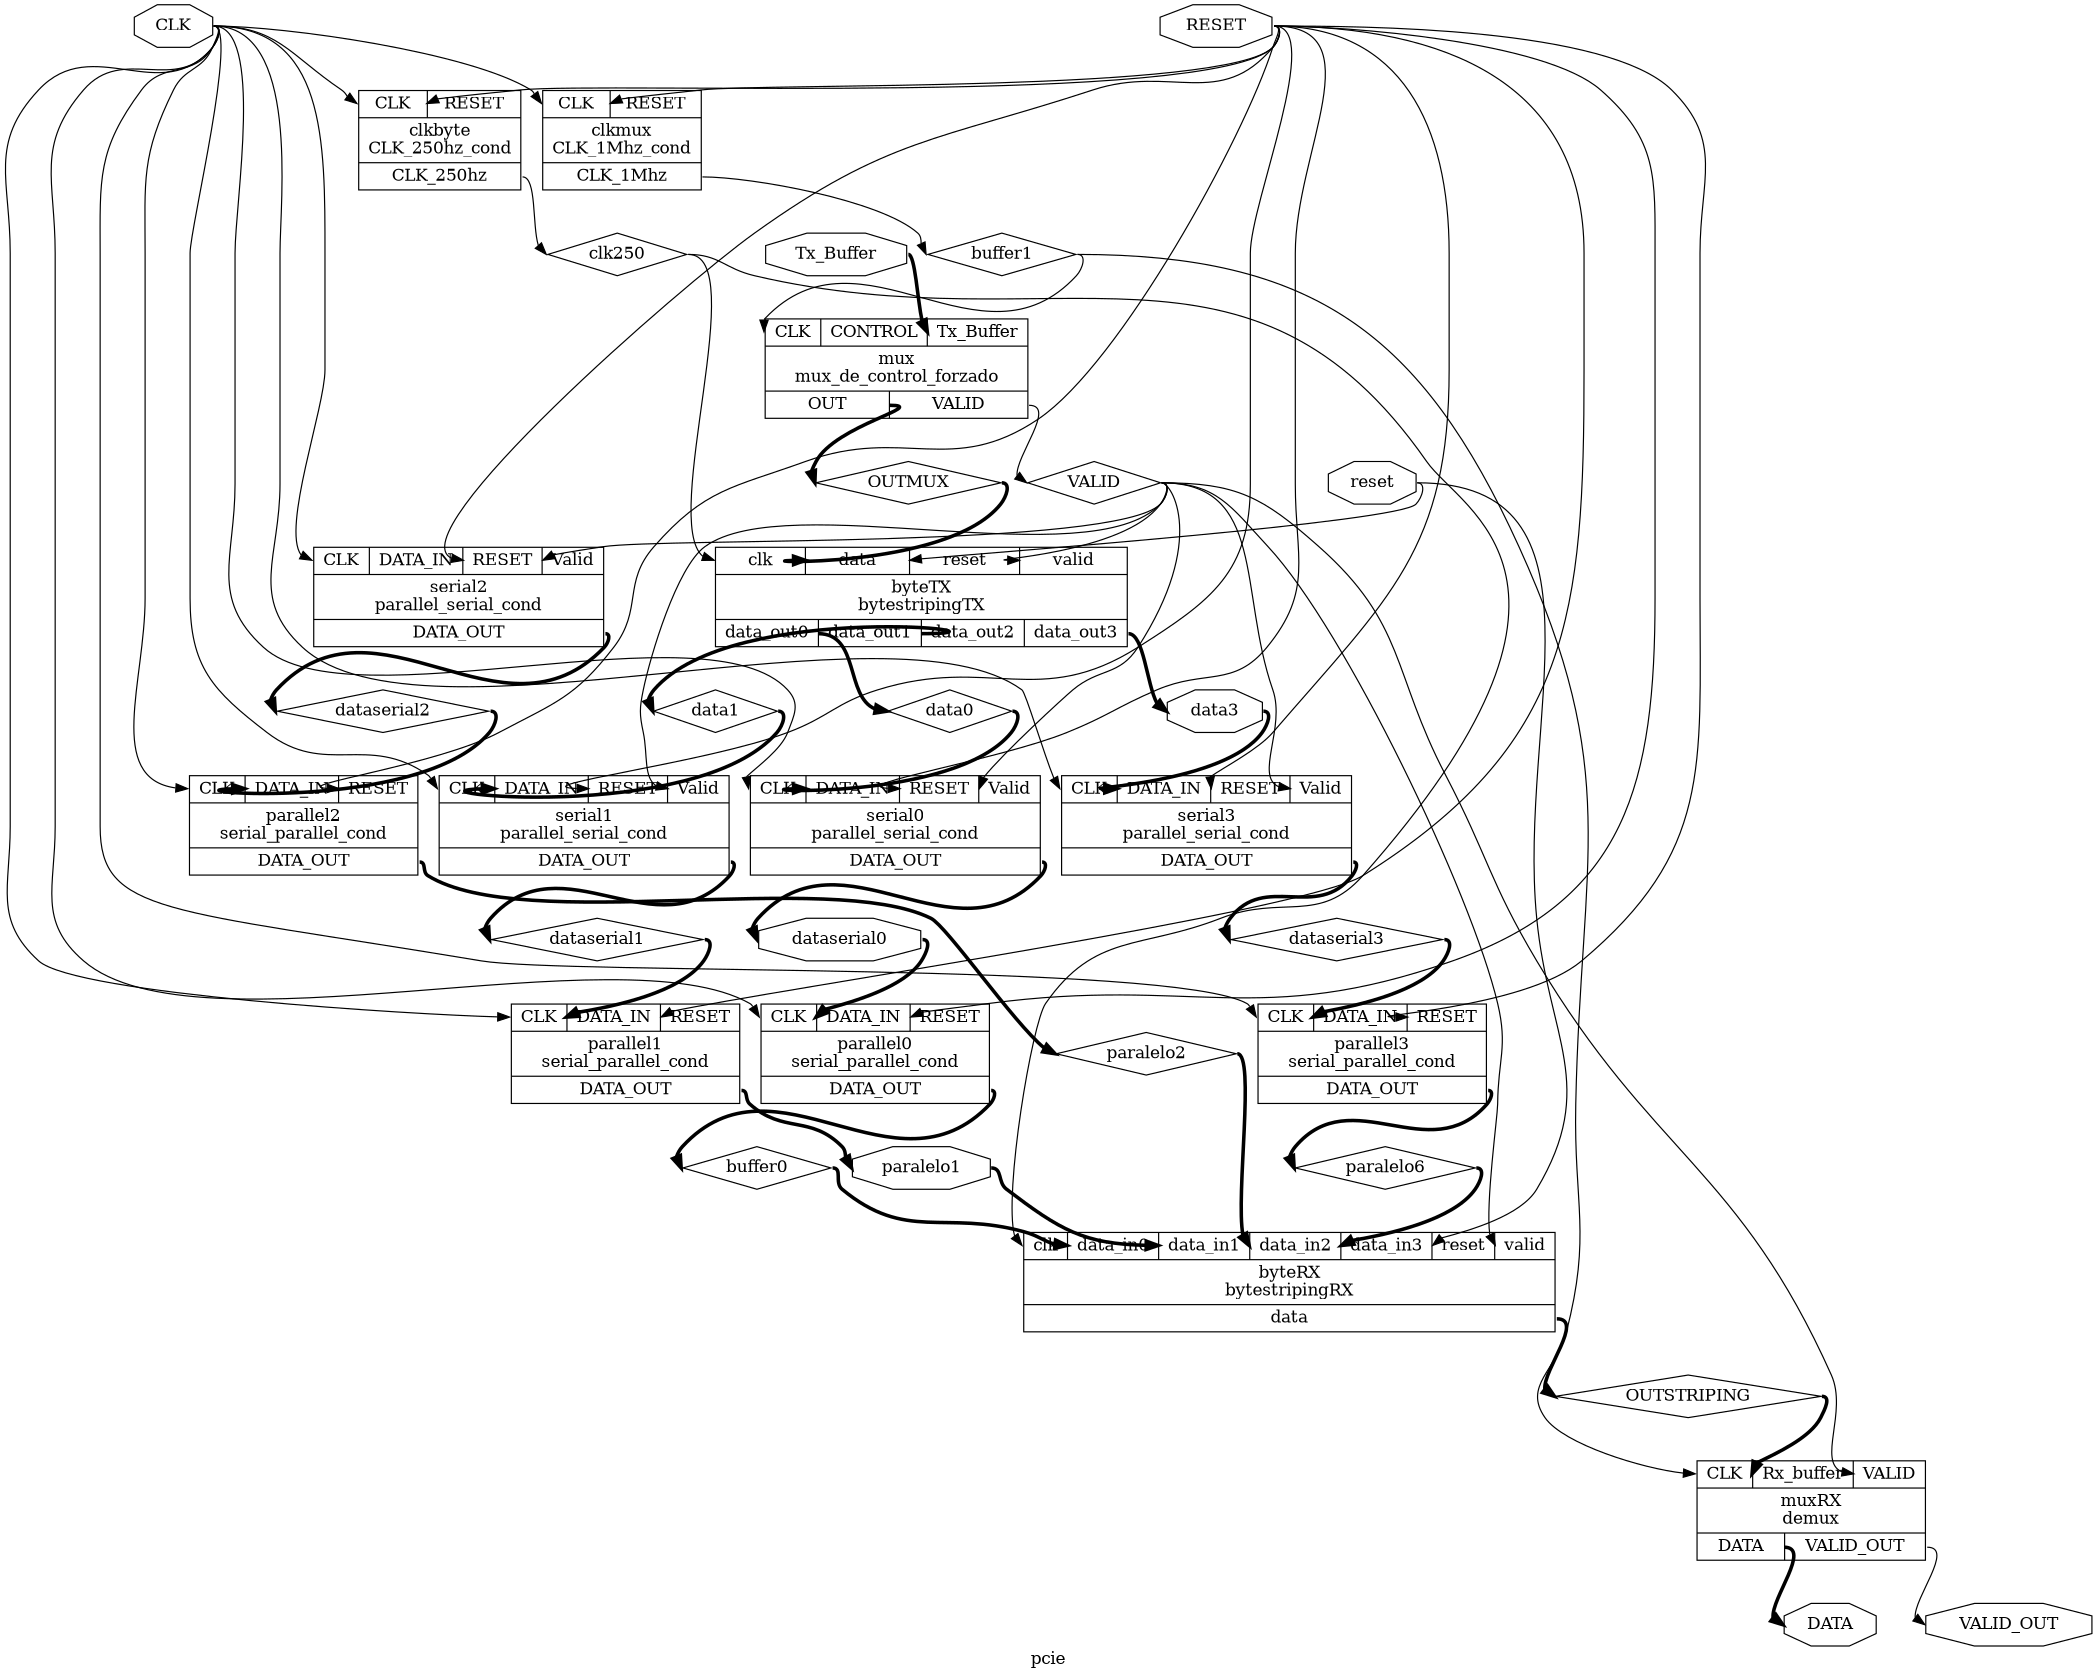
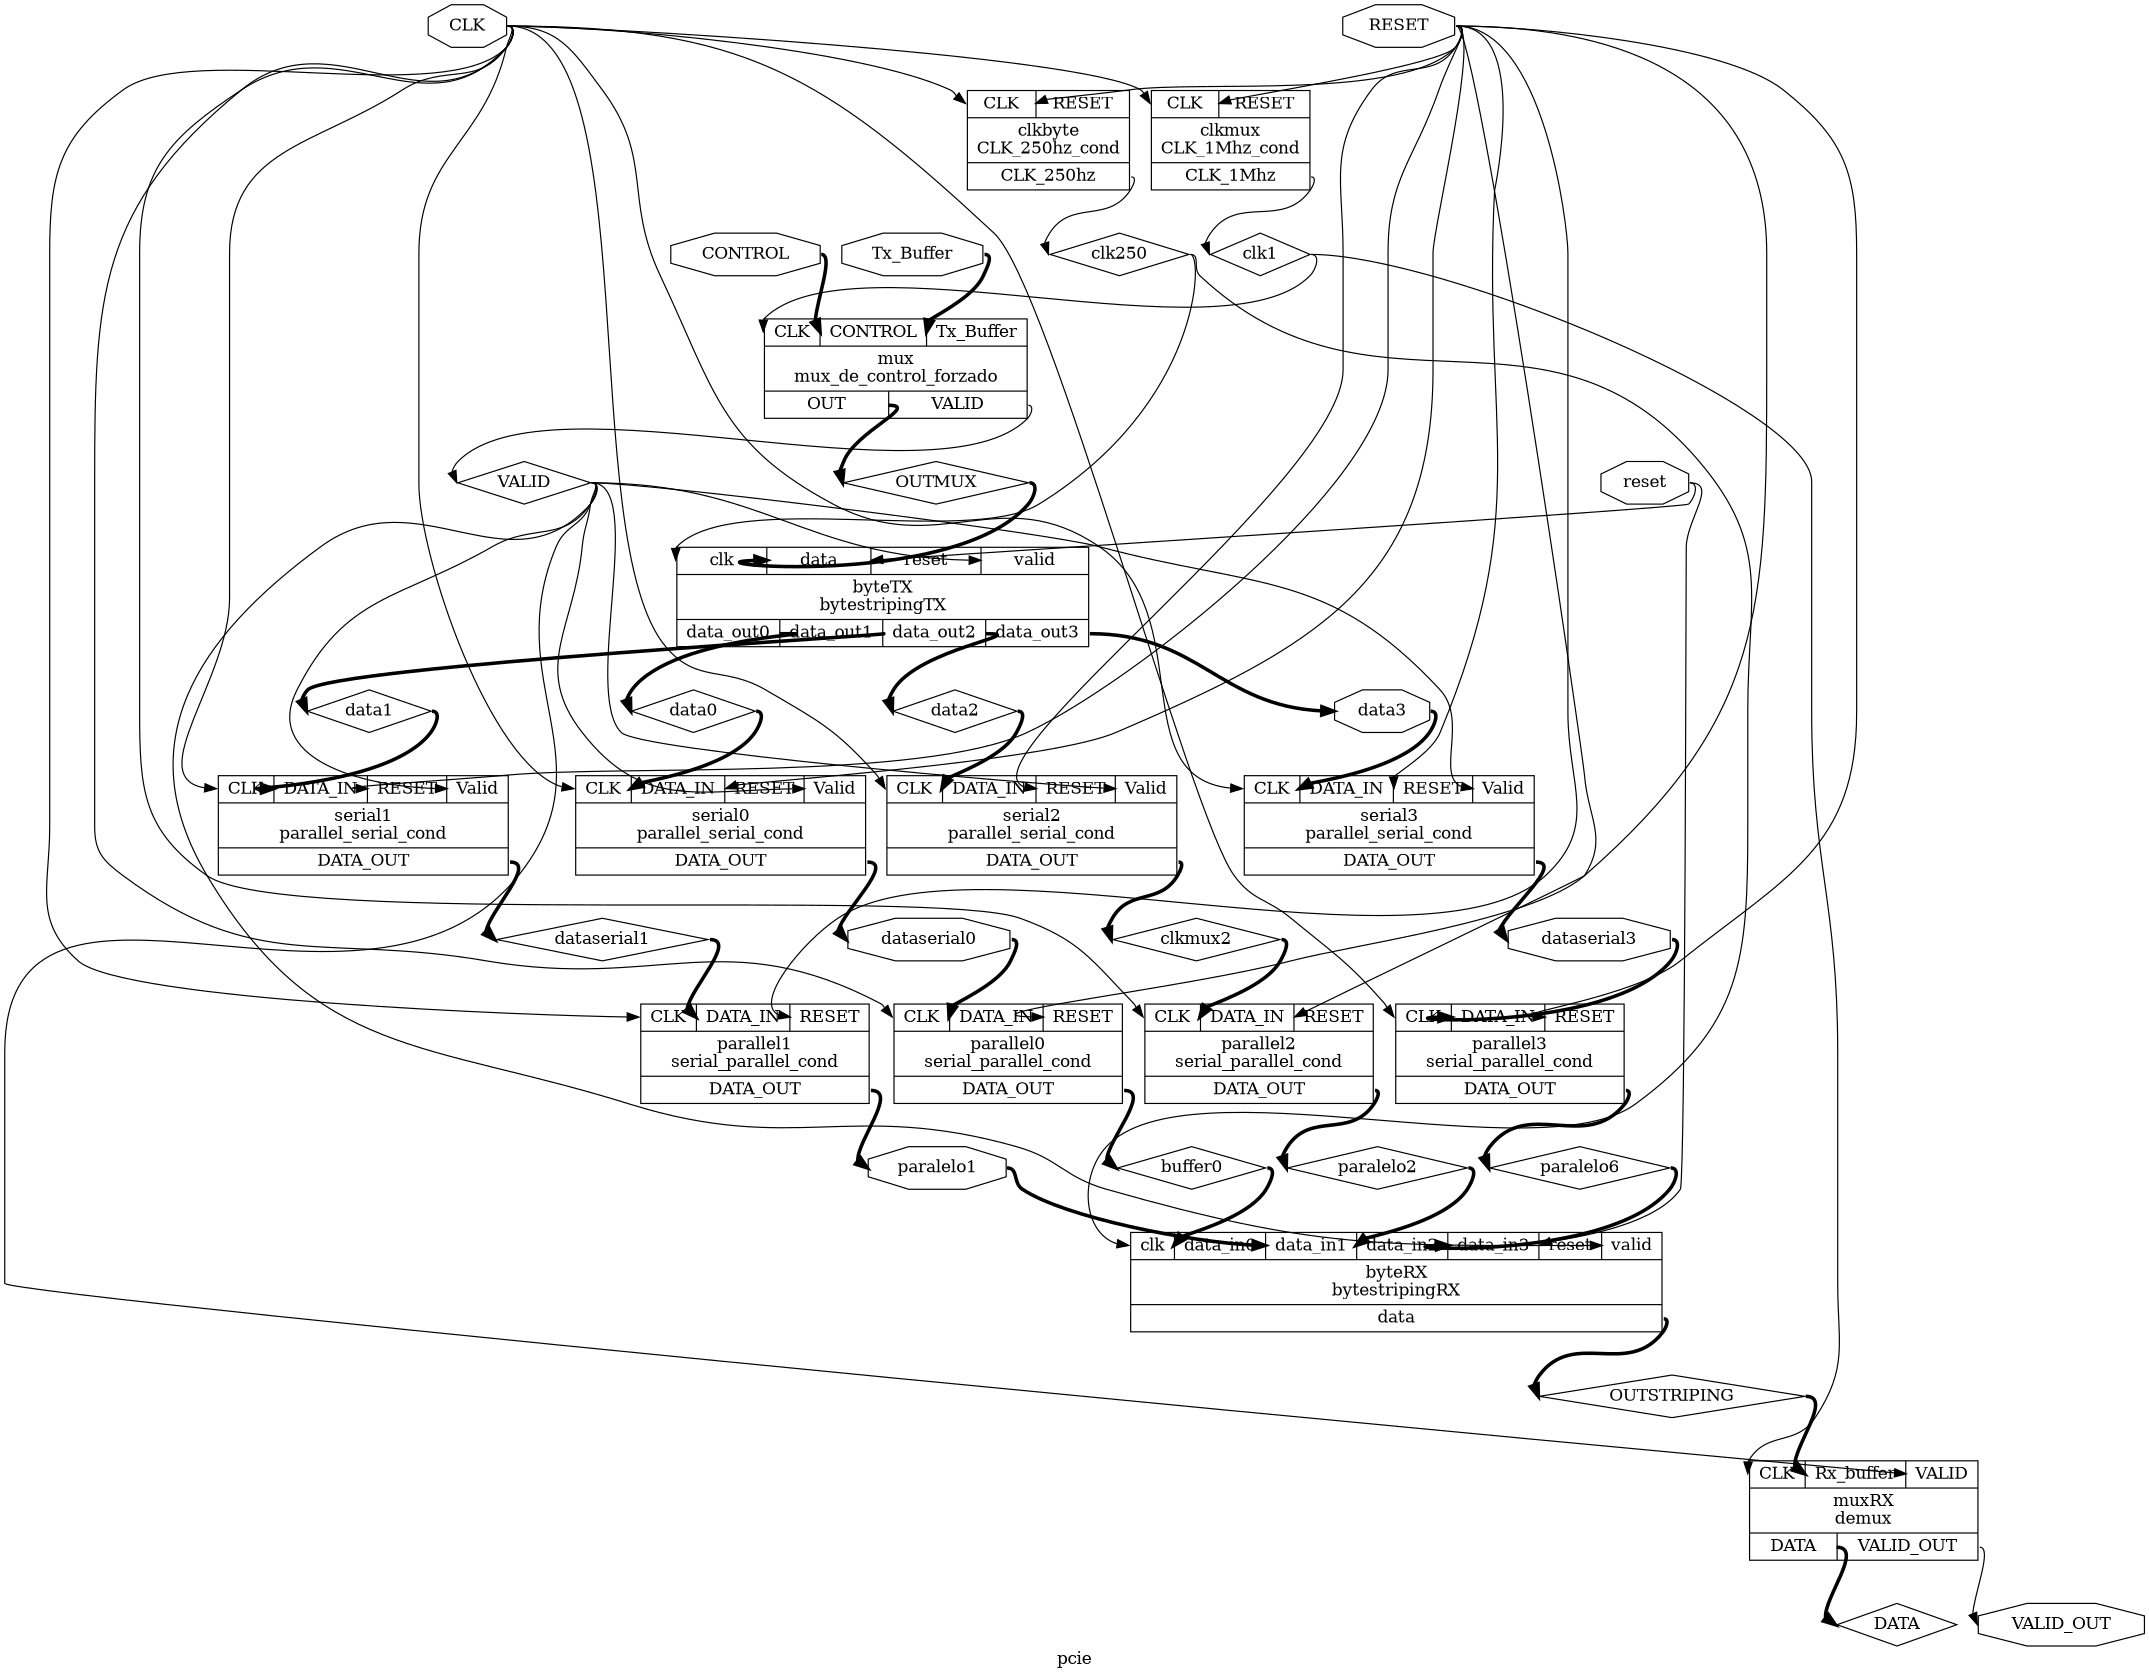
none -> (746, 254)
(1002, 254) -> (1260, 254)
(383, 711) -> (1196, 940)
none -> (955, 711)
(1337, 940) -> (1589, 940)
(1830, 1625) -> (1897, 1625)
